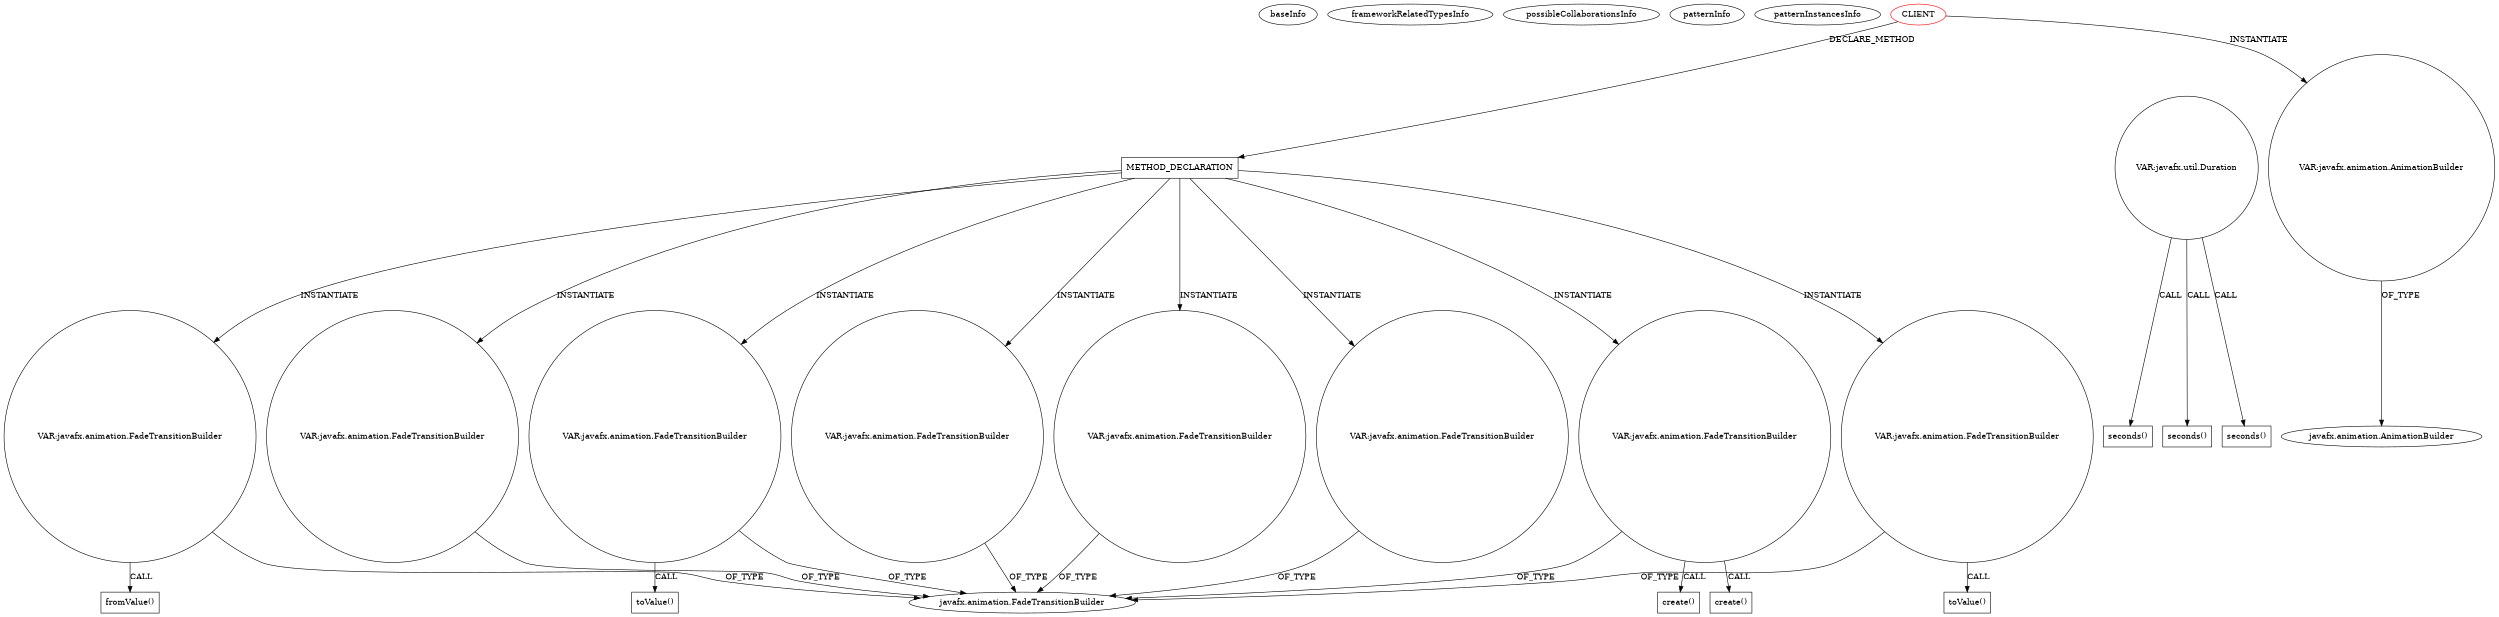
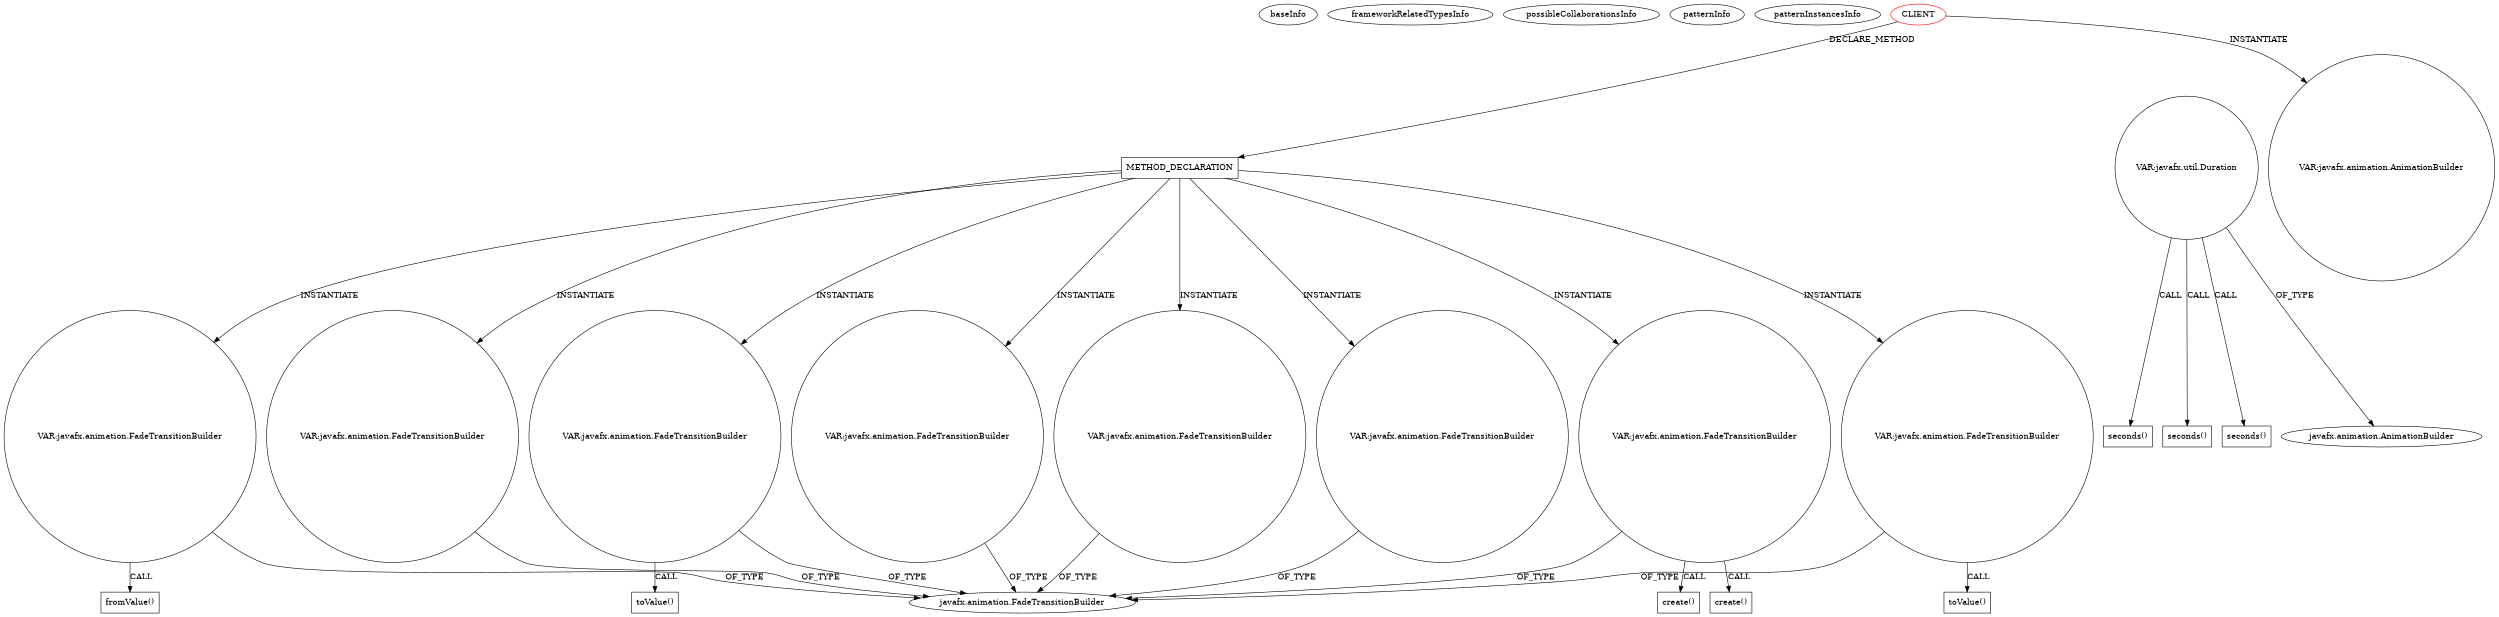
(2382, 350) -> (2296, 326)
